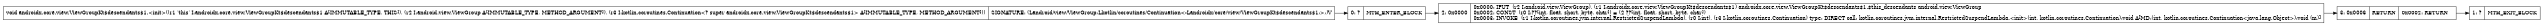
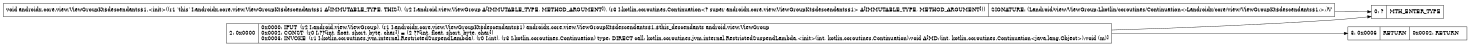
(1394, 13) -> (1415, 12)
(1430, 13) -> (1240, 25)
(2505, 13) -> none
